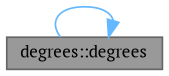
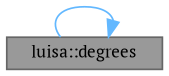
(85, 53) -> (85, 53)
